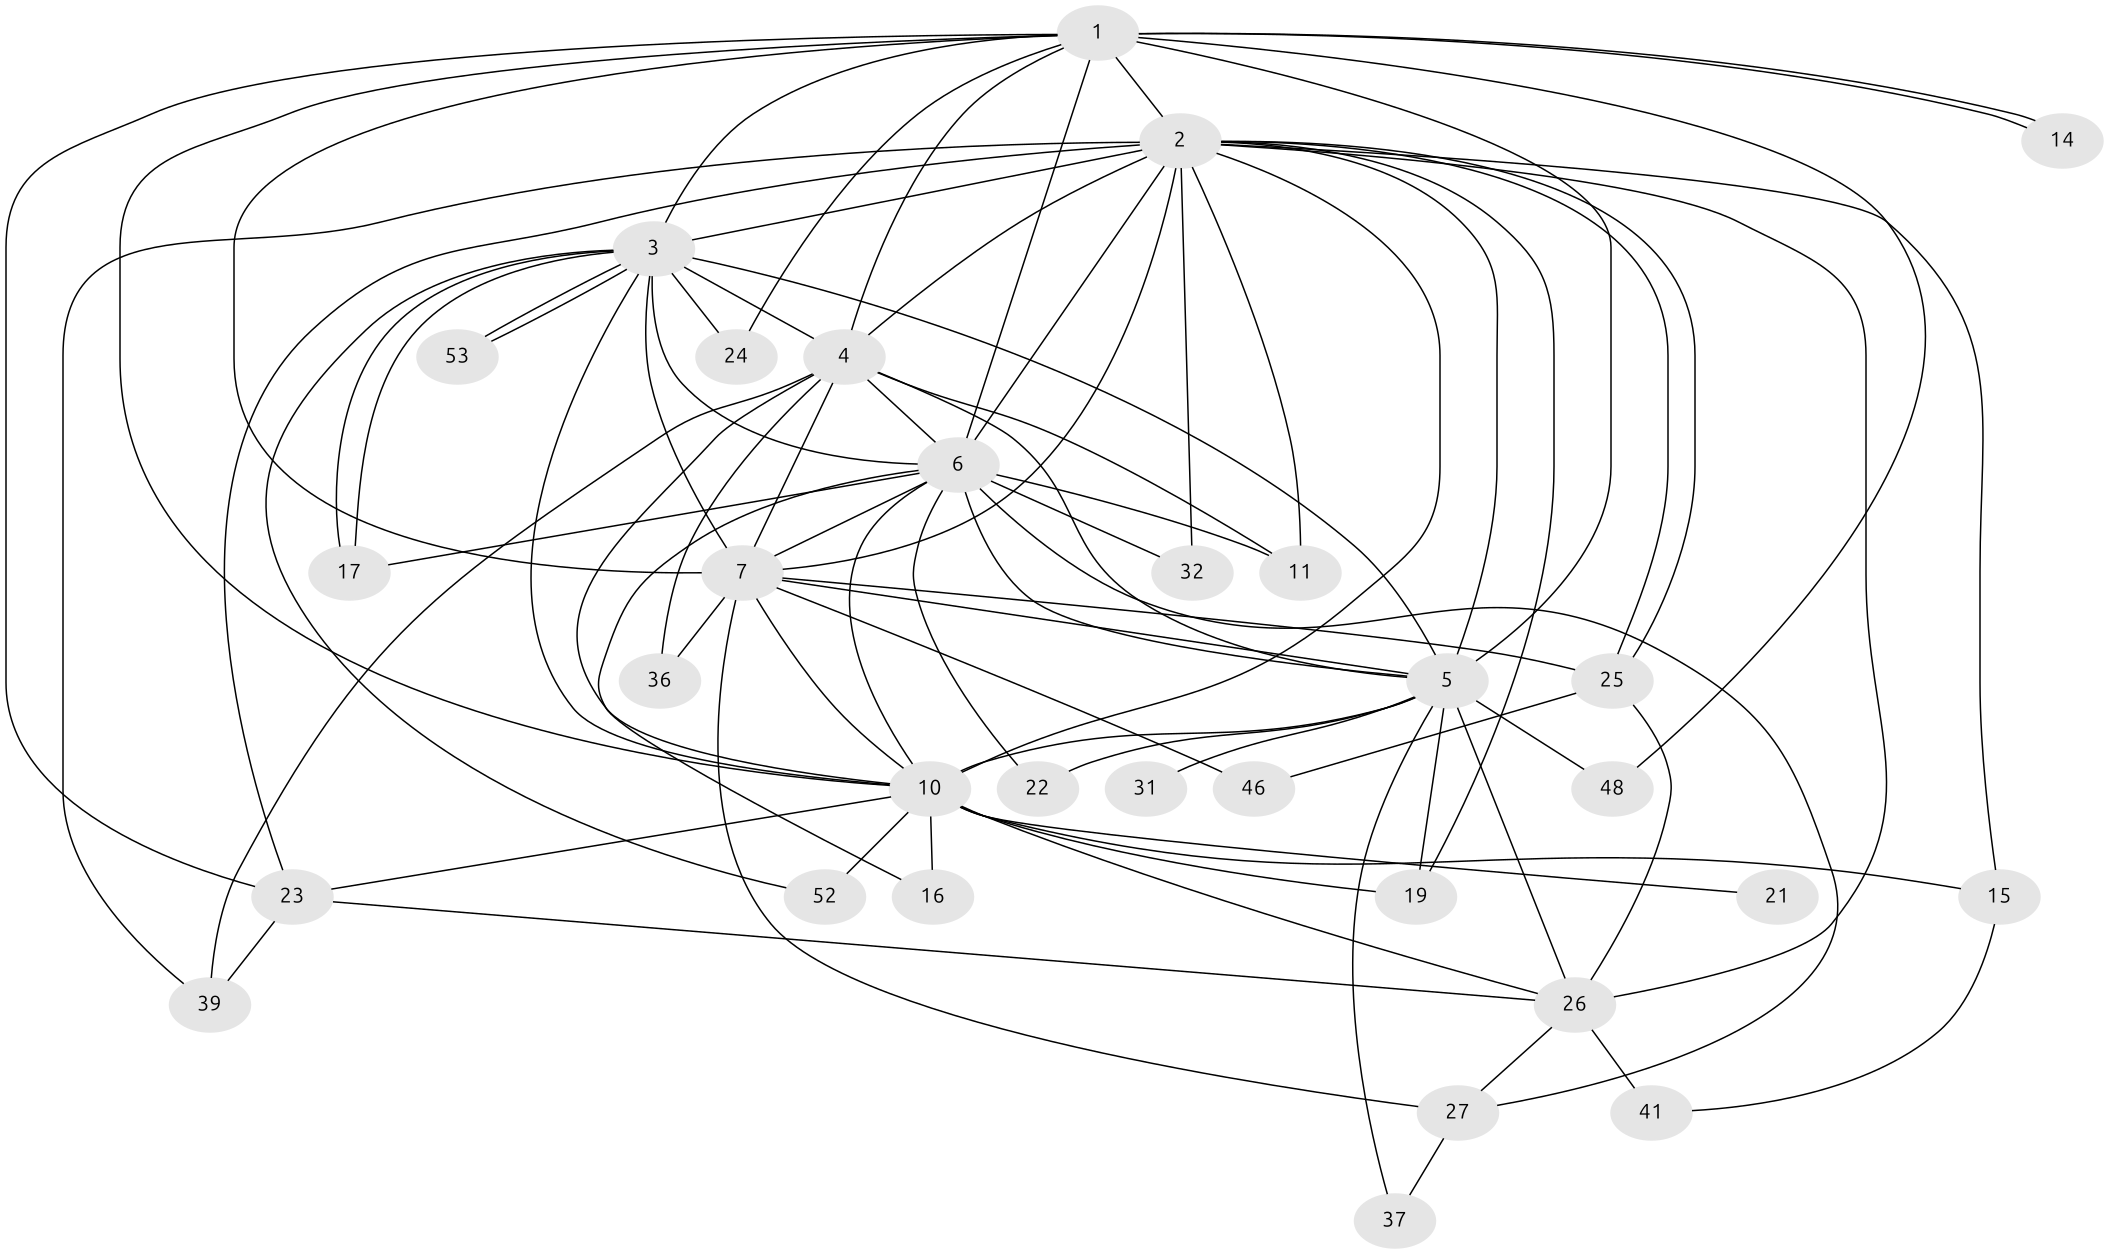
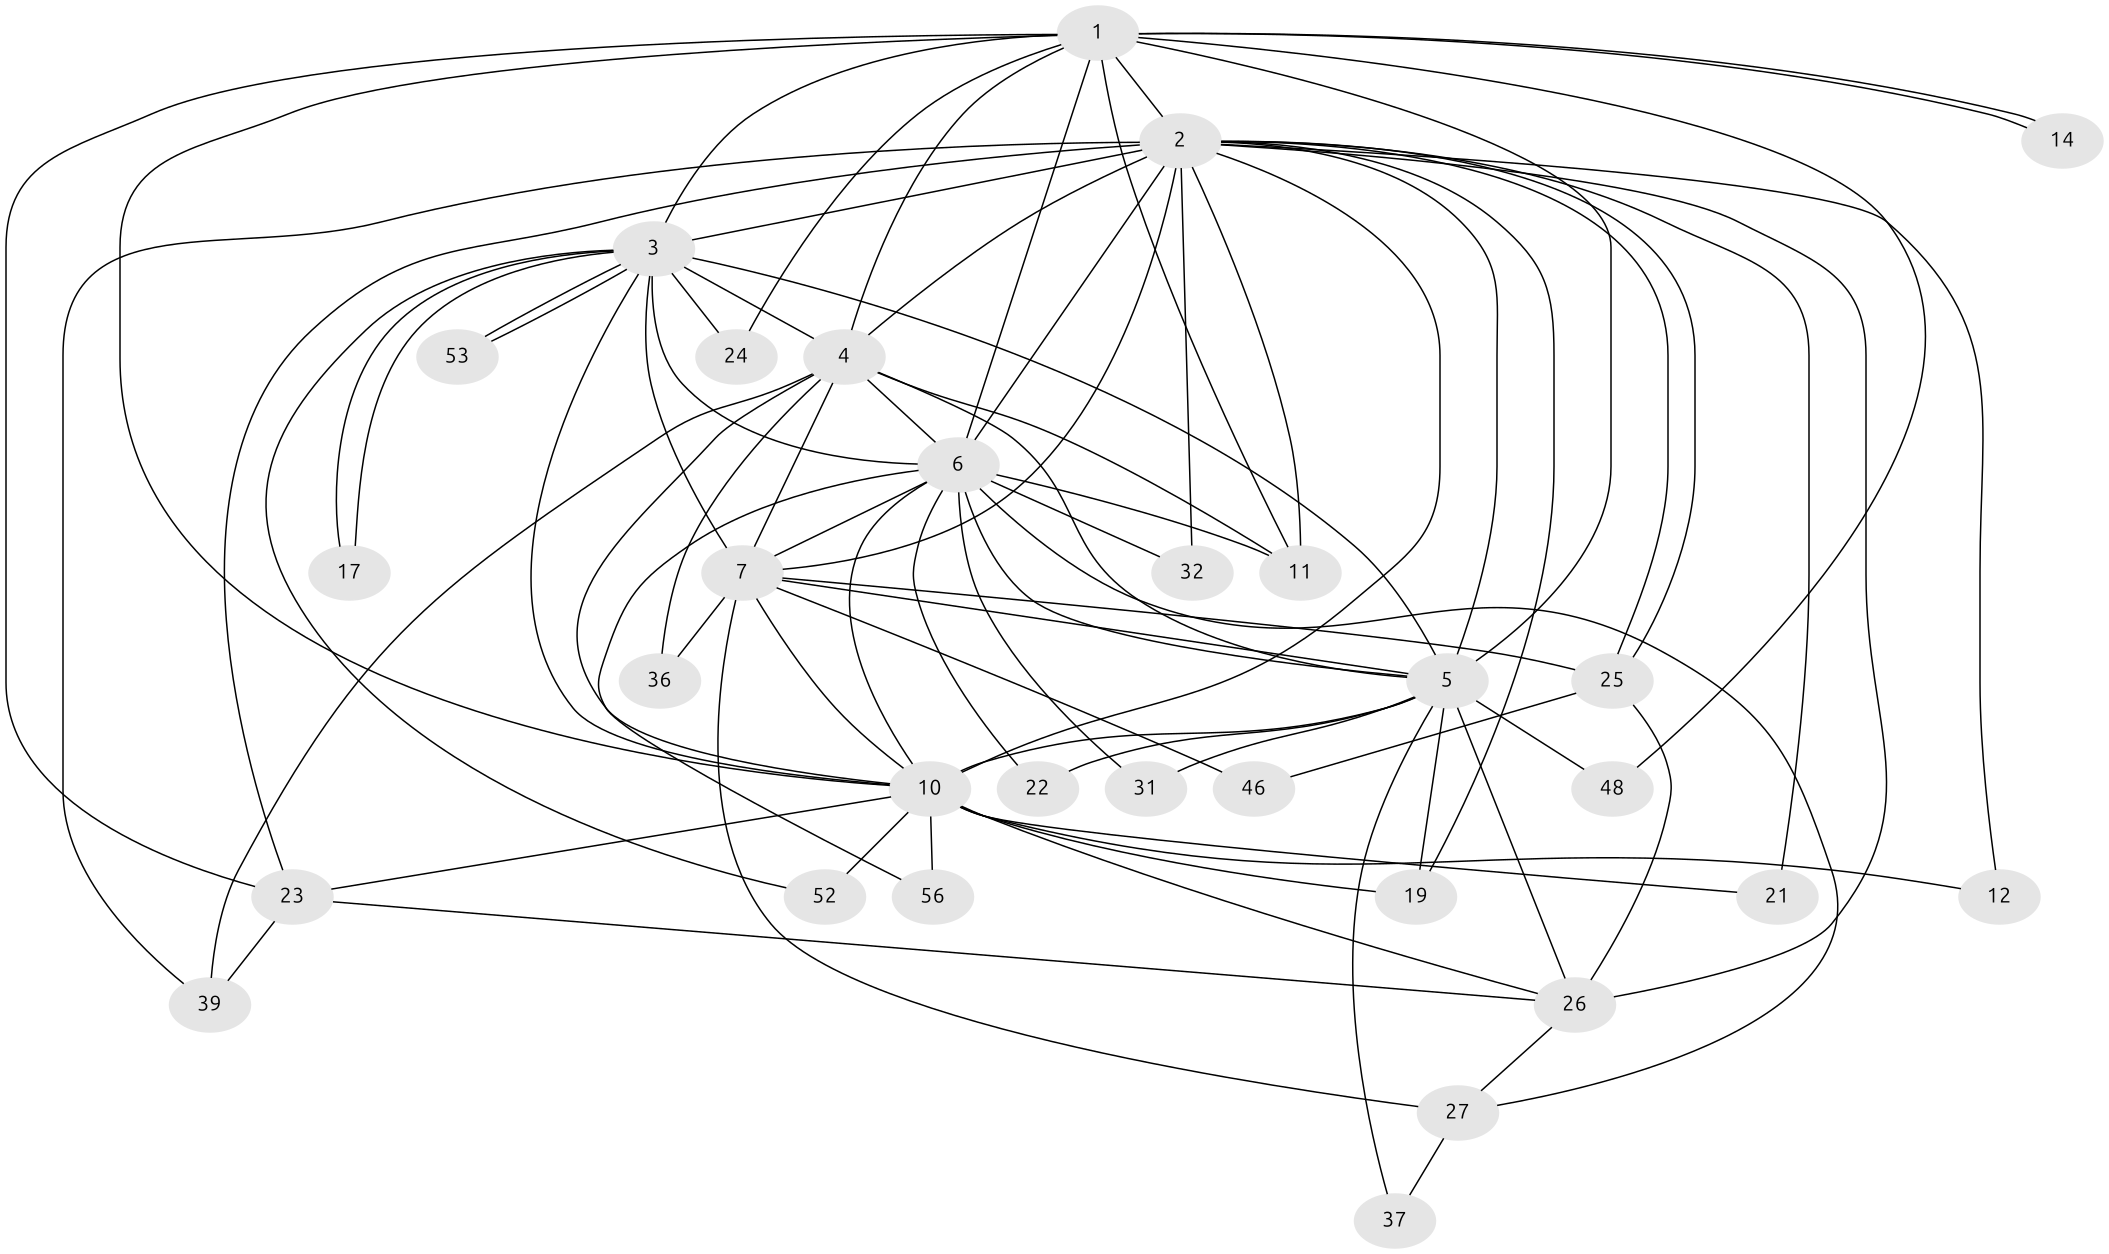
(296, 169) -> (1174, 297)
none -> (1785, 286)
(654, 519) -> (1009, 647)
(933, 897) -> (933, 897)
(2000, 897) -> (2000, 897)
(1652, 1113) -> none
